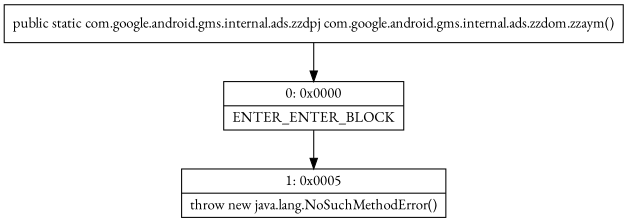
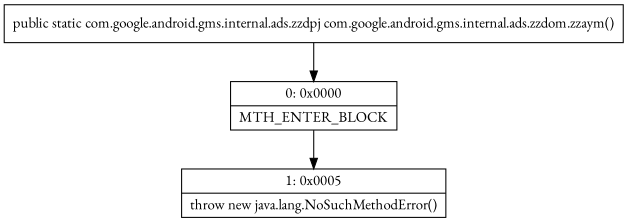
(314, 117) -> (314, 117)
